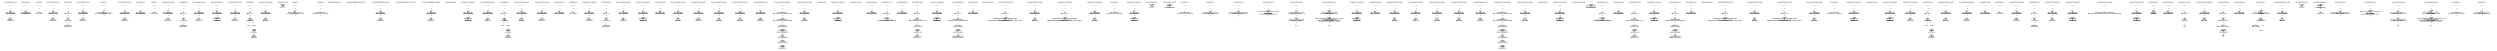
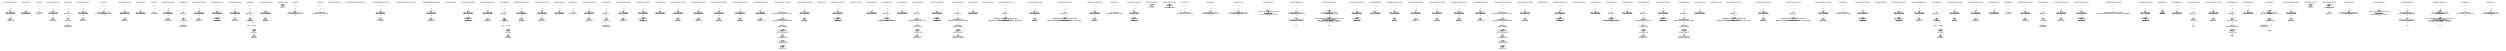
none -> (1595, 2)
